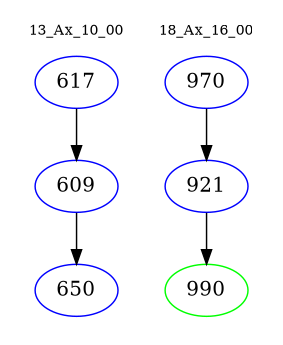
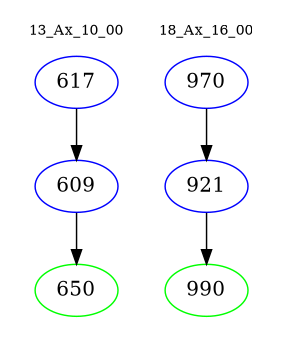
(77, 290) -> (77, 290)
